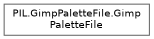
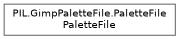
(77, 20) -> (90, 20)
